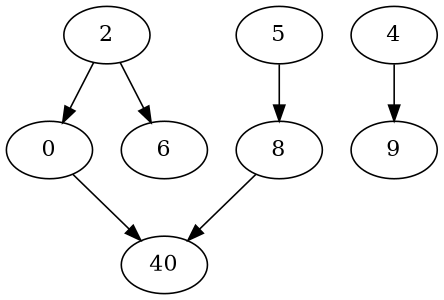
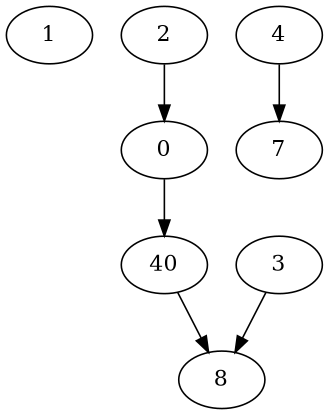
none -> (49, 35)
(279, 35) -> (279, 265)
(164, 150) -> none
(394, 150) -> (279, 150)
(228, 202) -> (189, 315)
